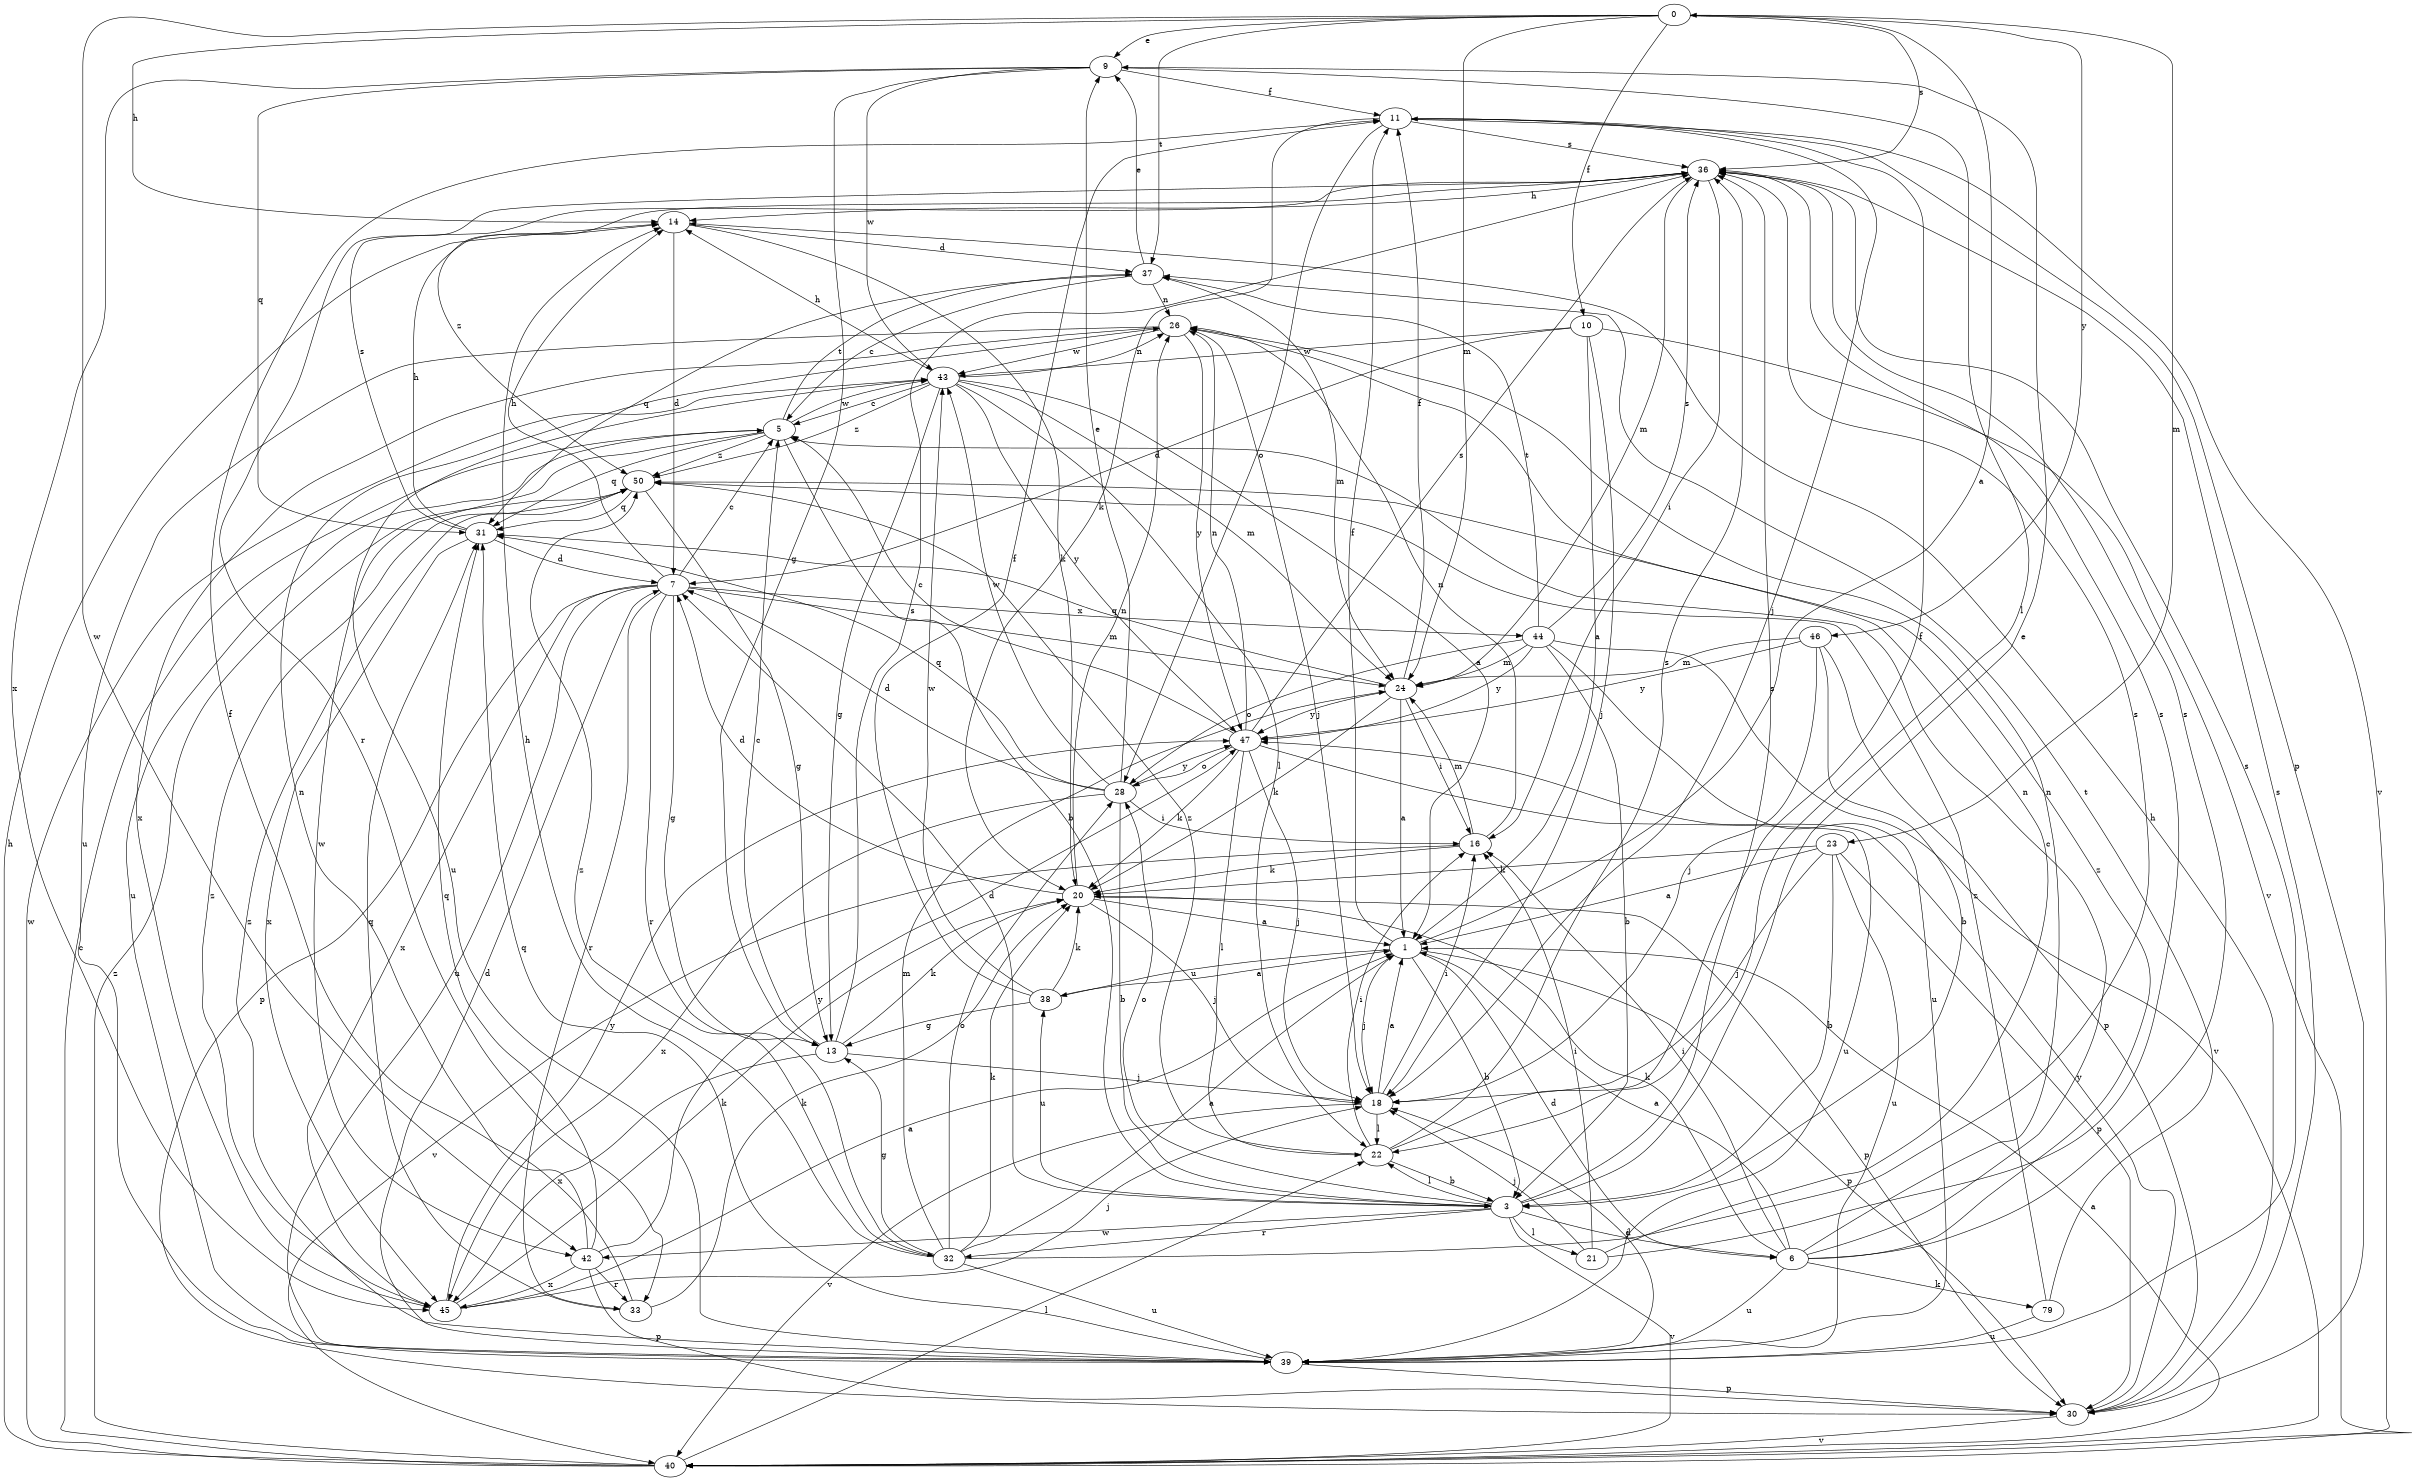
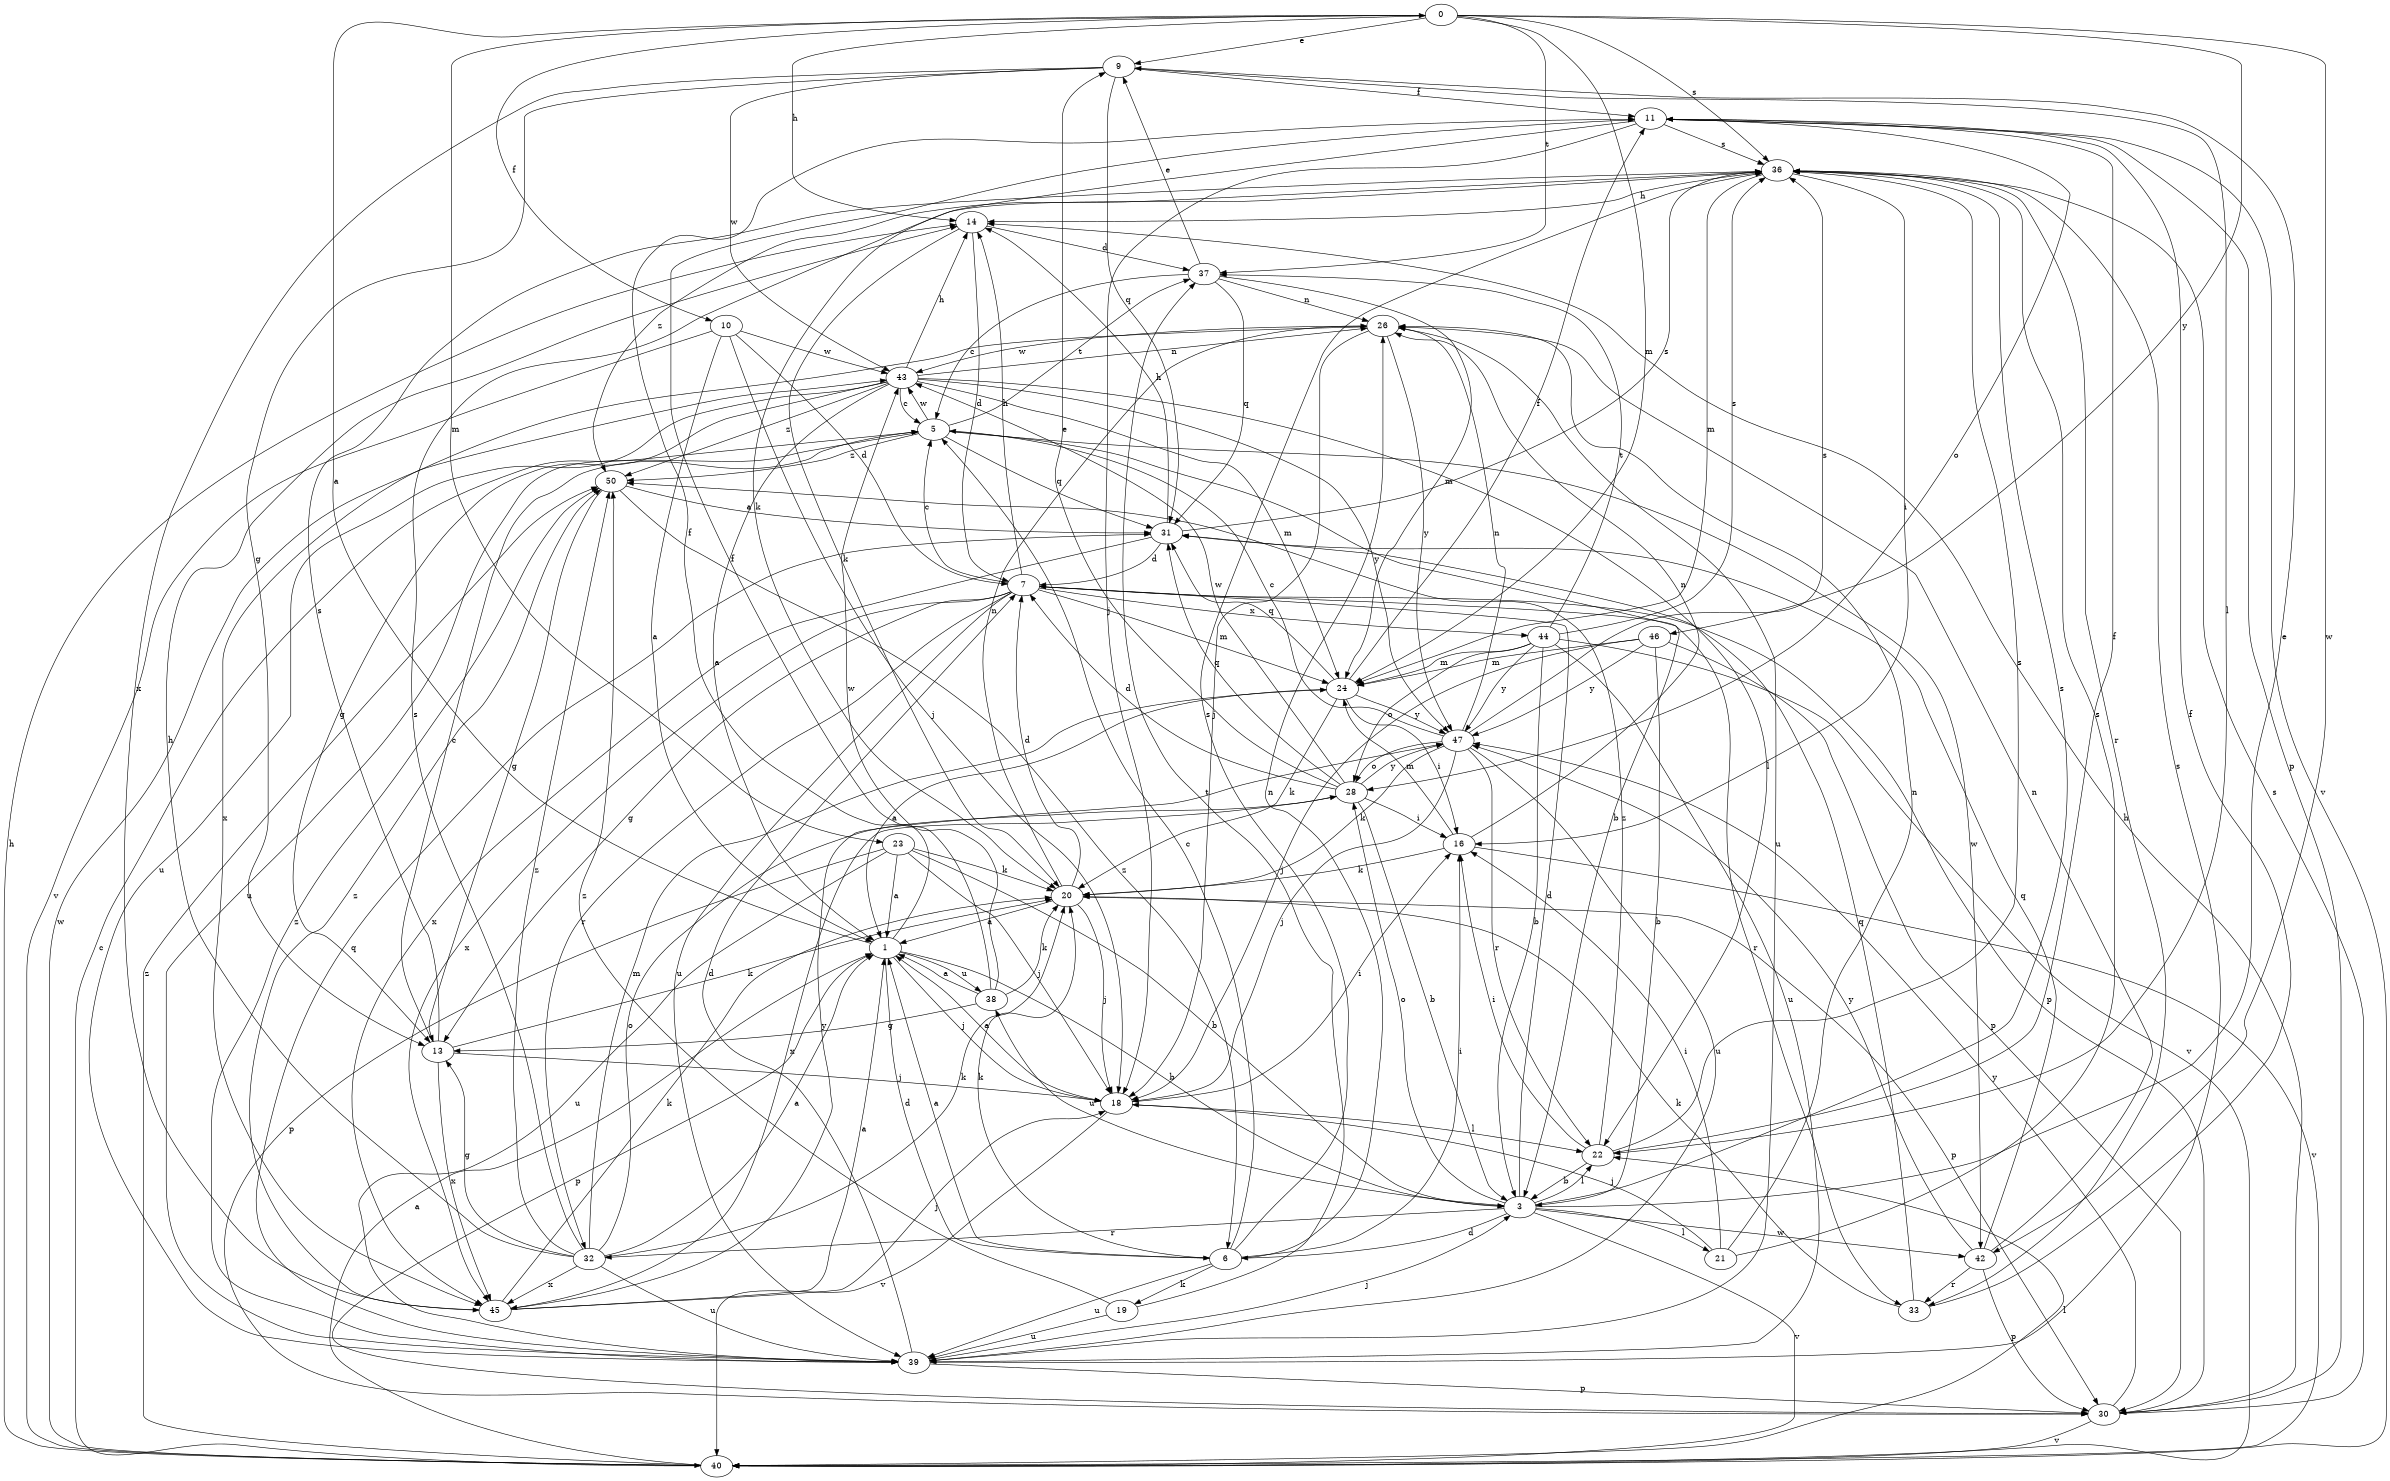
(624, 507) -> (749, 507)
(1578, 546) -> (1045, 784)
(1222, 948) -> (1497, 948)
(523, 1291) -> (545, 1283)
(2048, 1311) -> (1122, 1311)
(1637, 1336) -> (1224, 1314)
